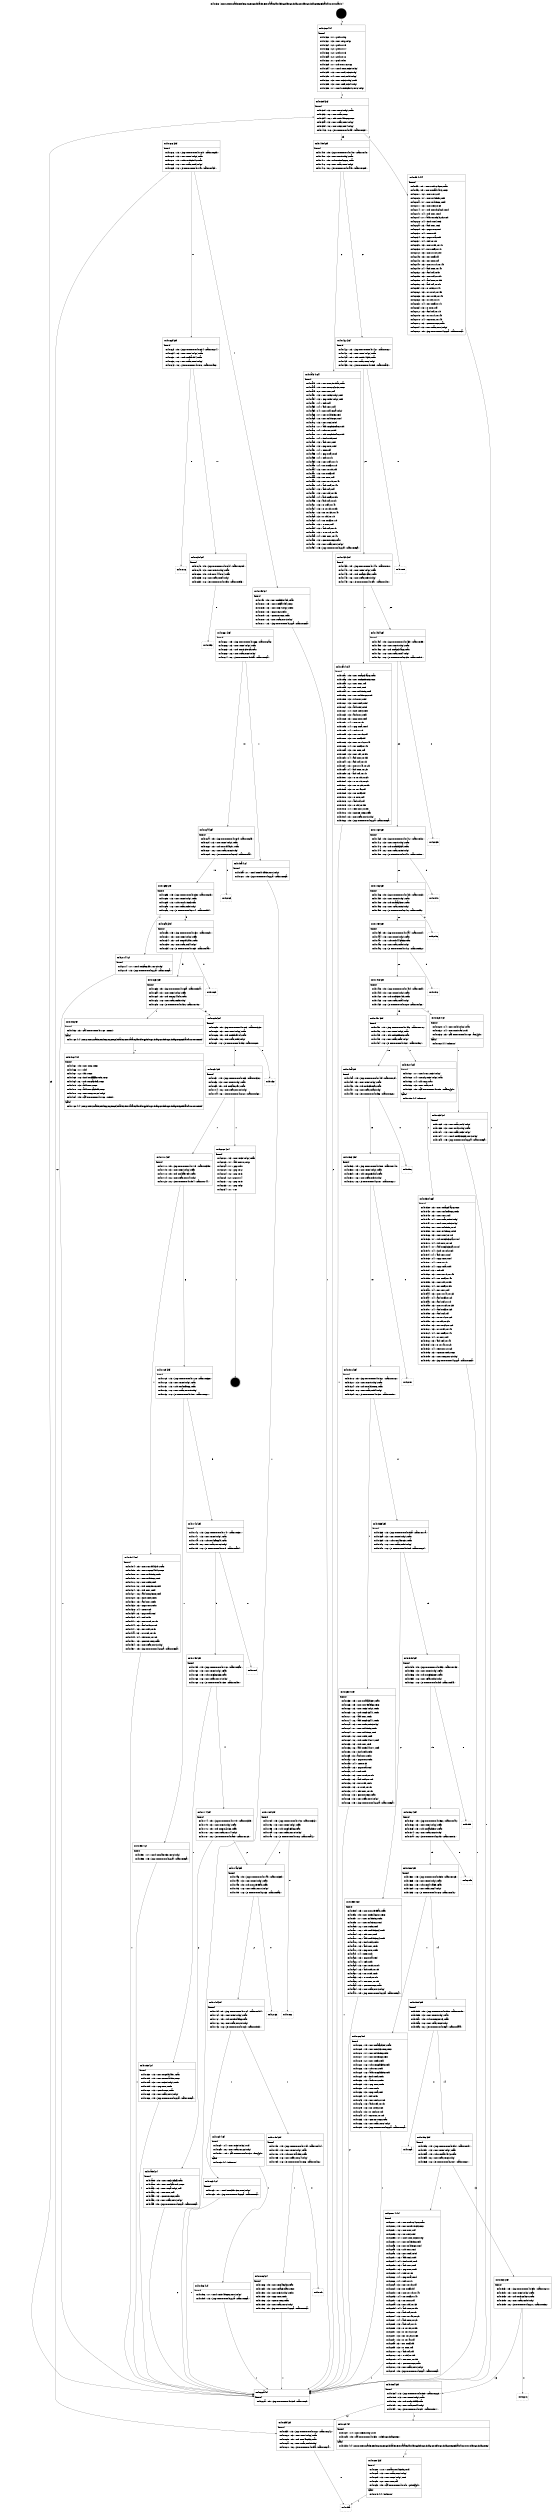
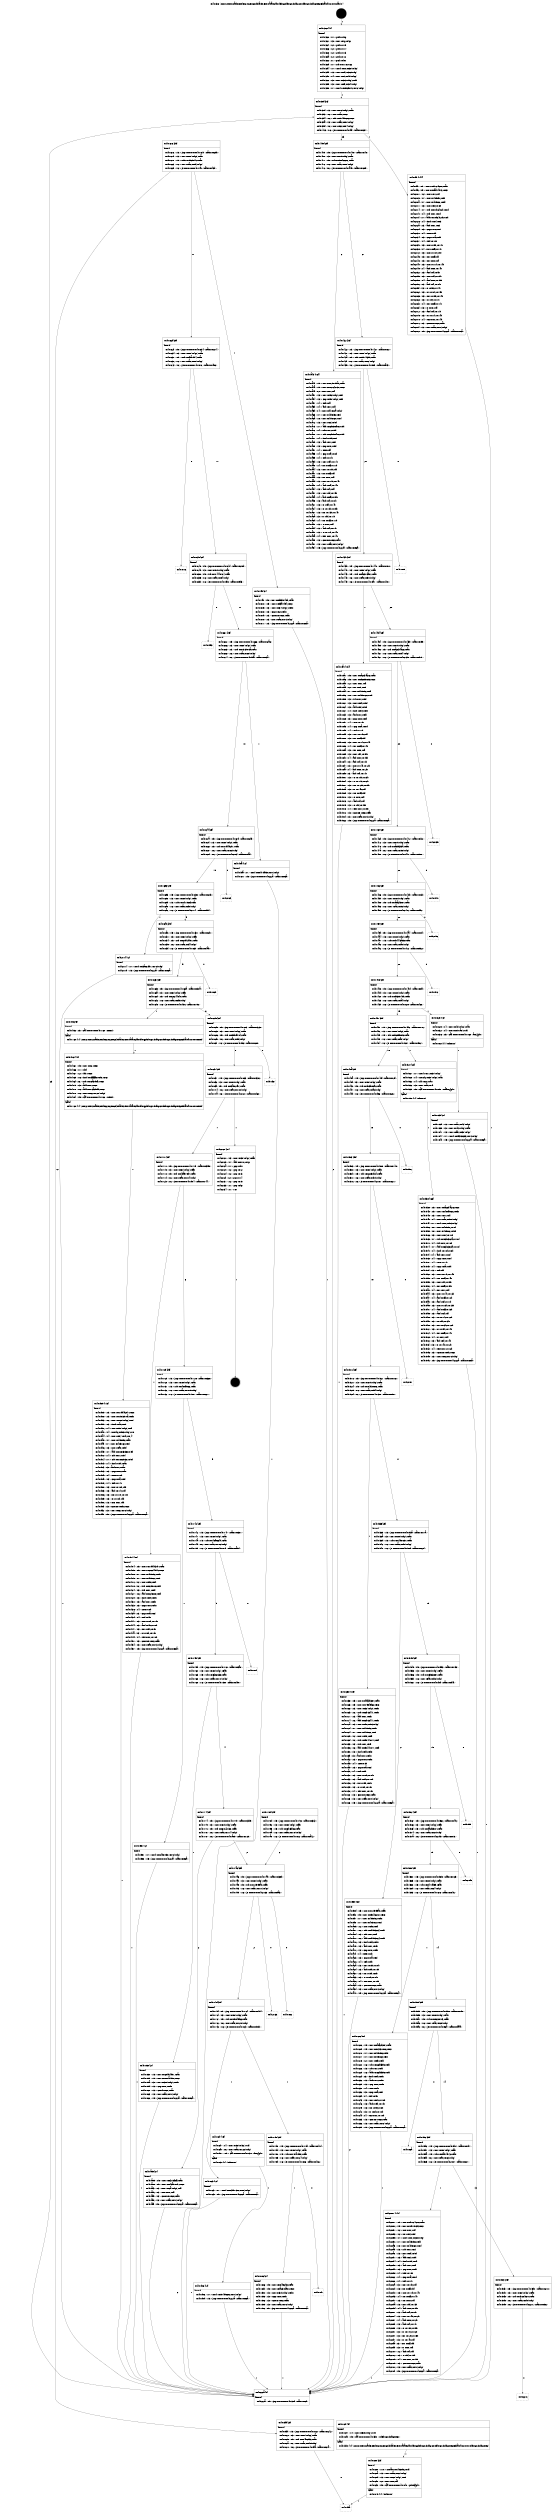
none -> (231, 607)
none -> (121, 1459)
(288, 1925) -> (281, 1953)
(413, 2397) -> none
